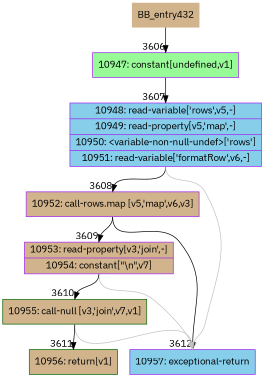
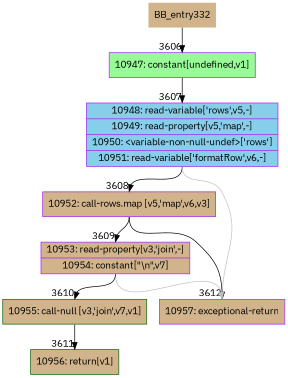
(166, 15) -> (182, 15)
(130, 338) -> none
(193, 362) -> (222, 312)
